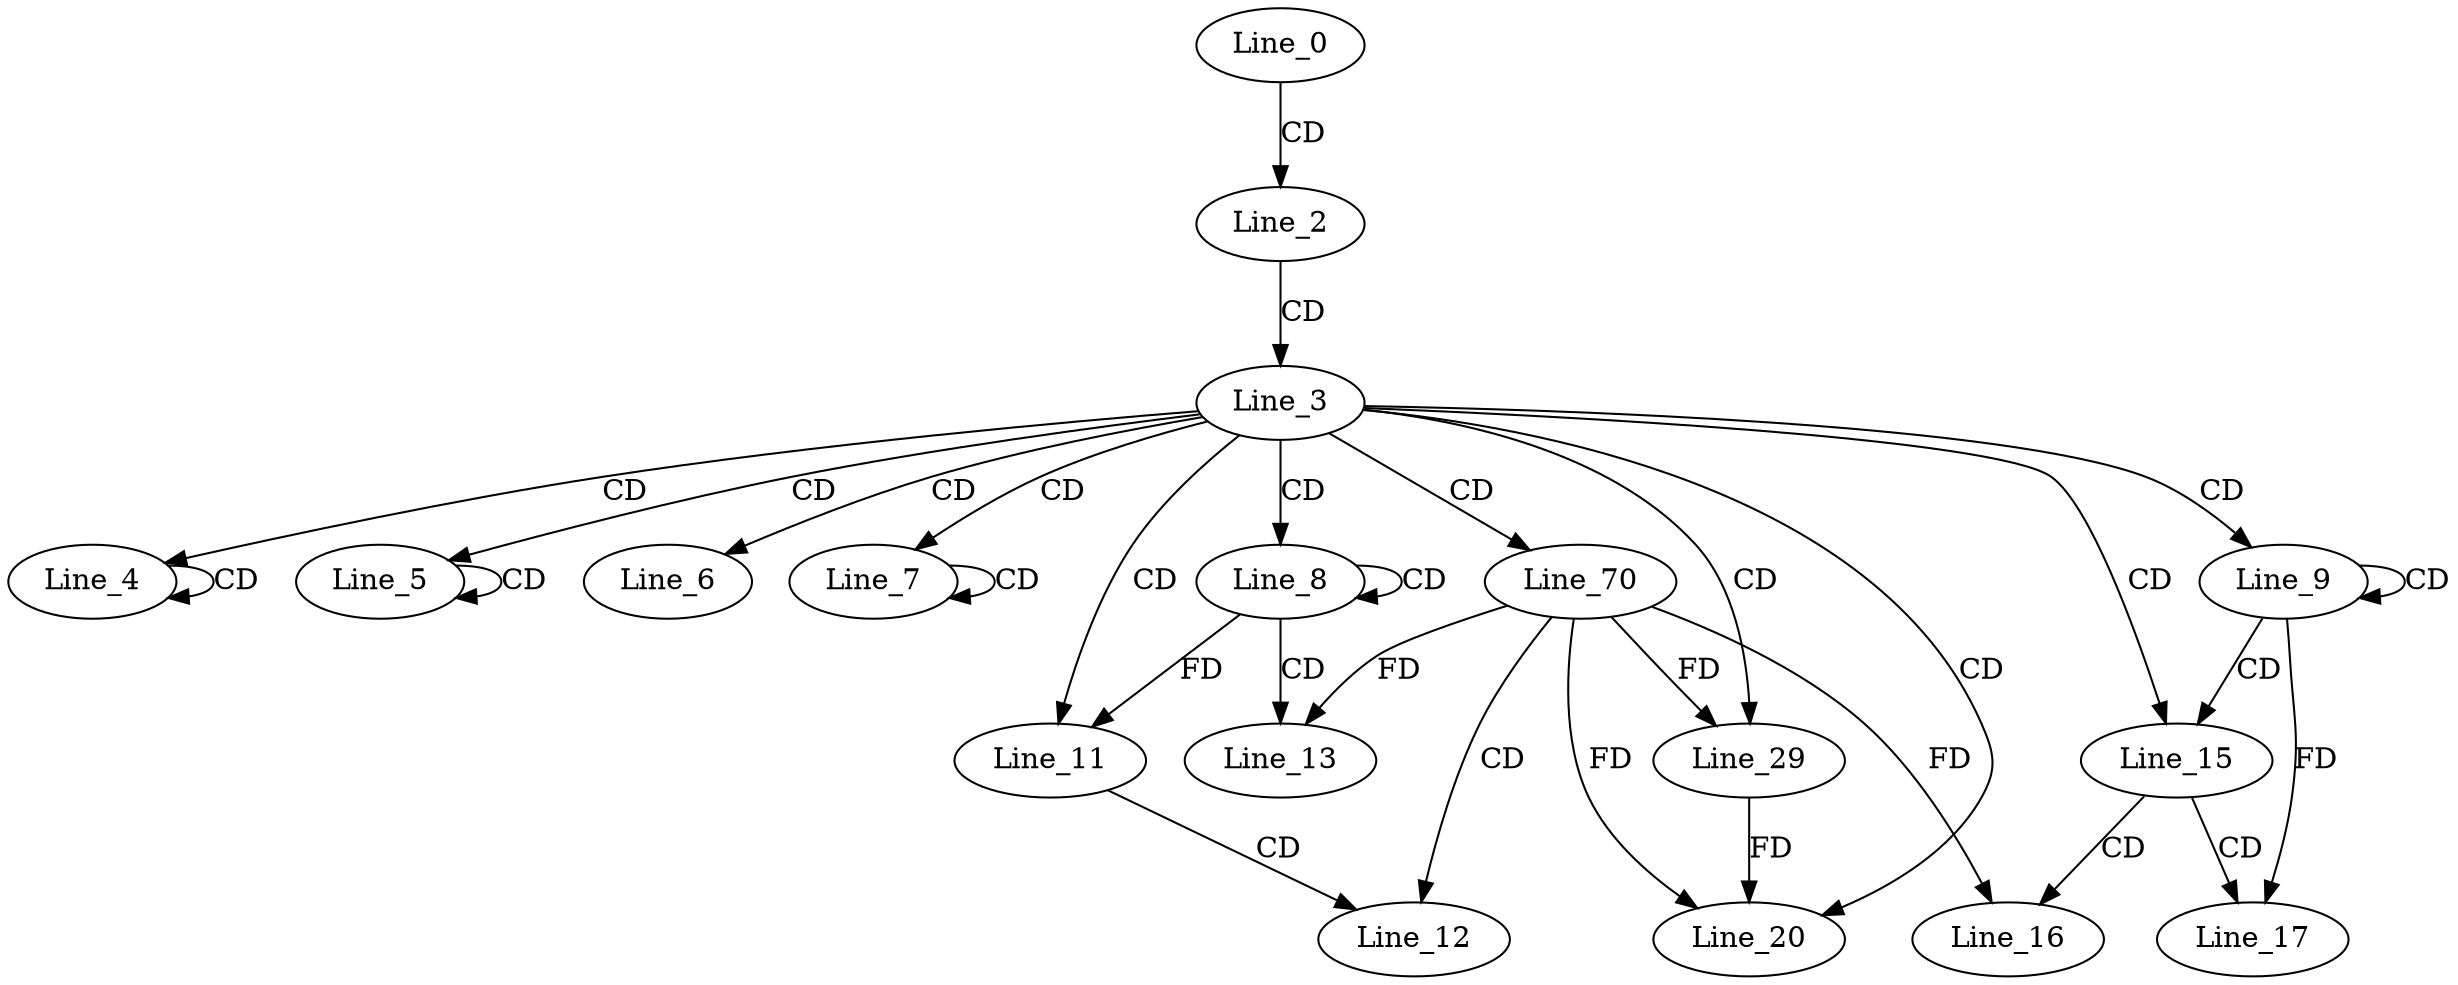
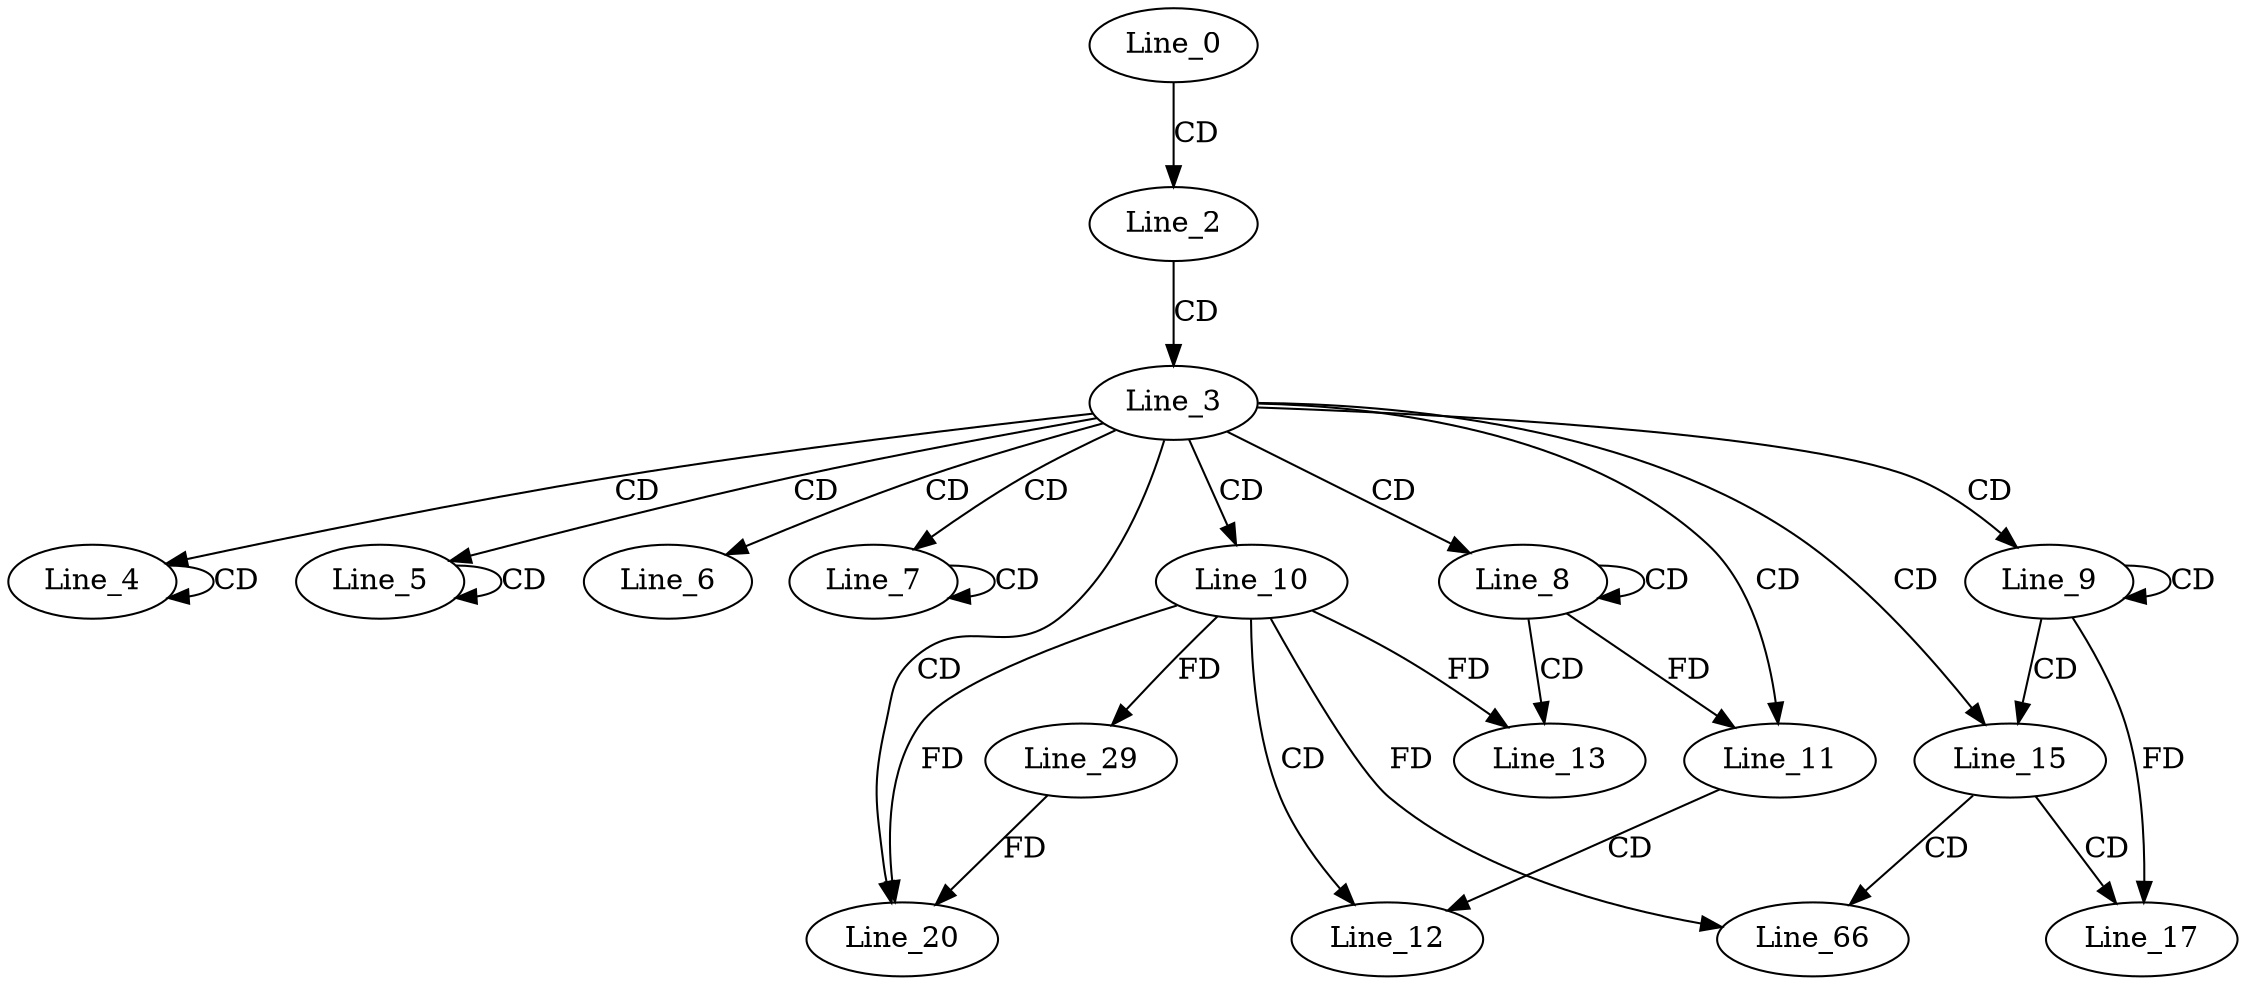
(1619, 484) -> none
(1581, 582) -> (1252, 582)
(2008, 939) -> (1813, 939)
